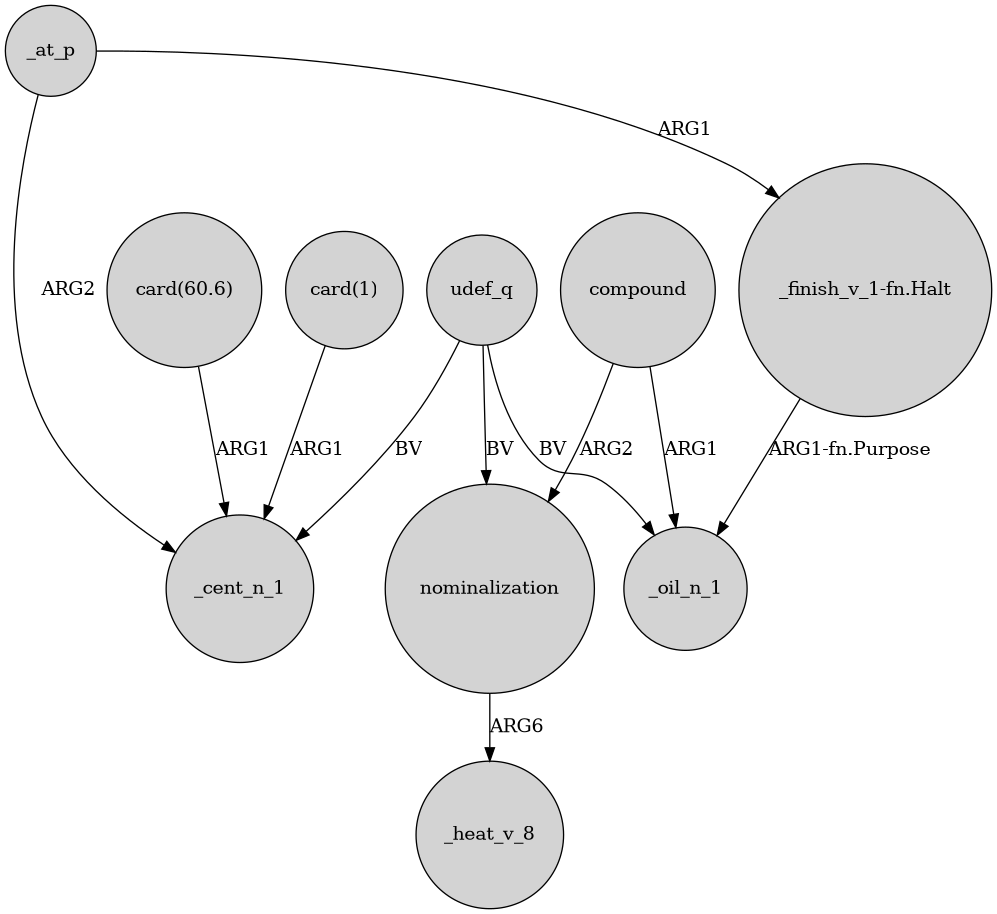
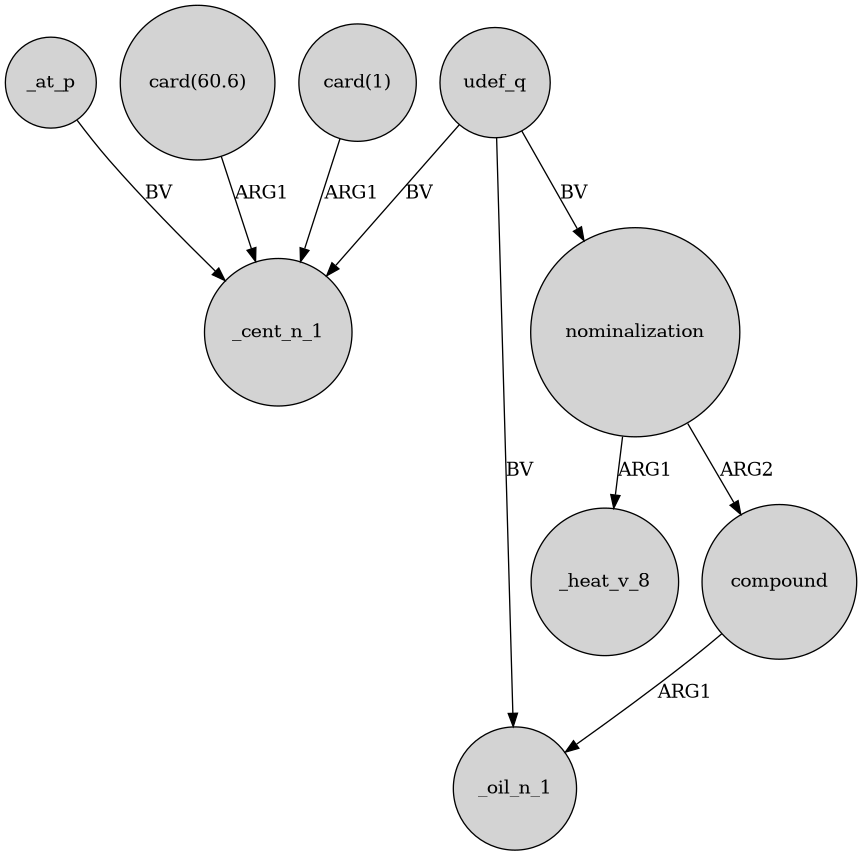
(69, 290) -> (159, 194)
(865, 290) -> none
(587, 428) -> (711, 463)
(517, 727) -> (645, 471)
